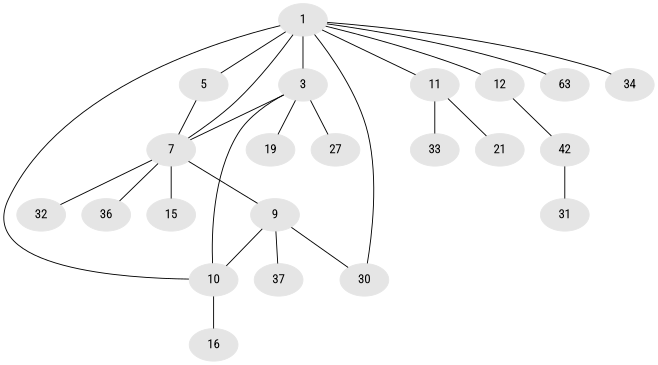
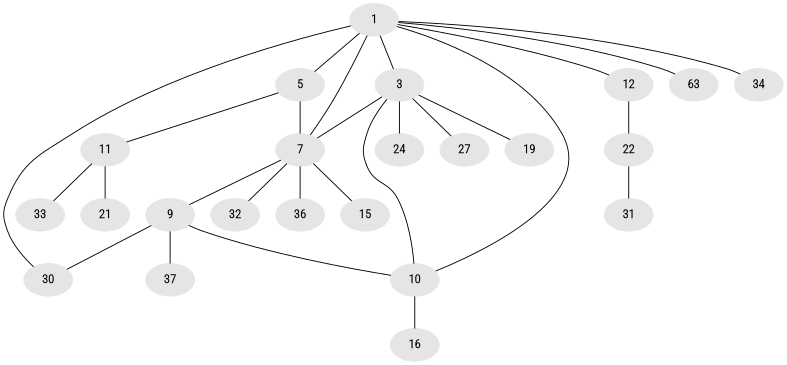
(369, 52) -> (203, 117)
none -> (399, 150)
(565, 150) -> (629, 150)
